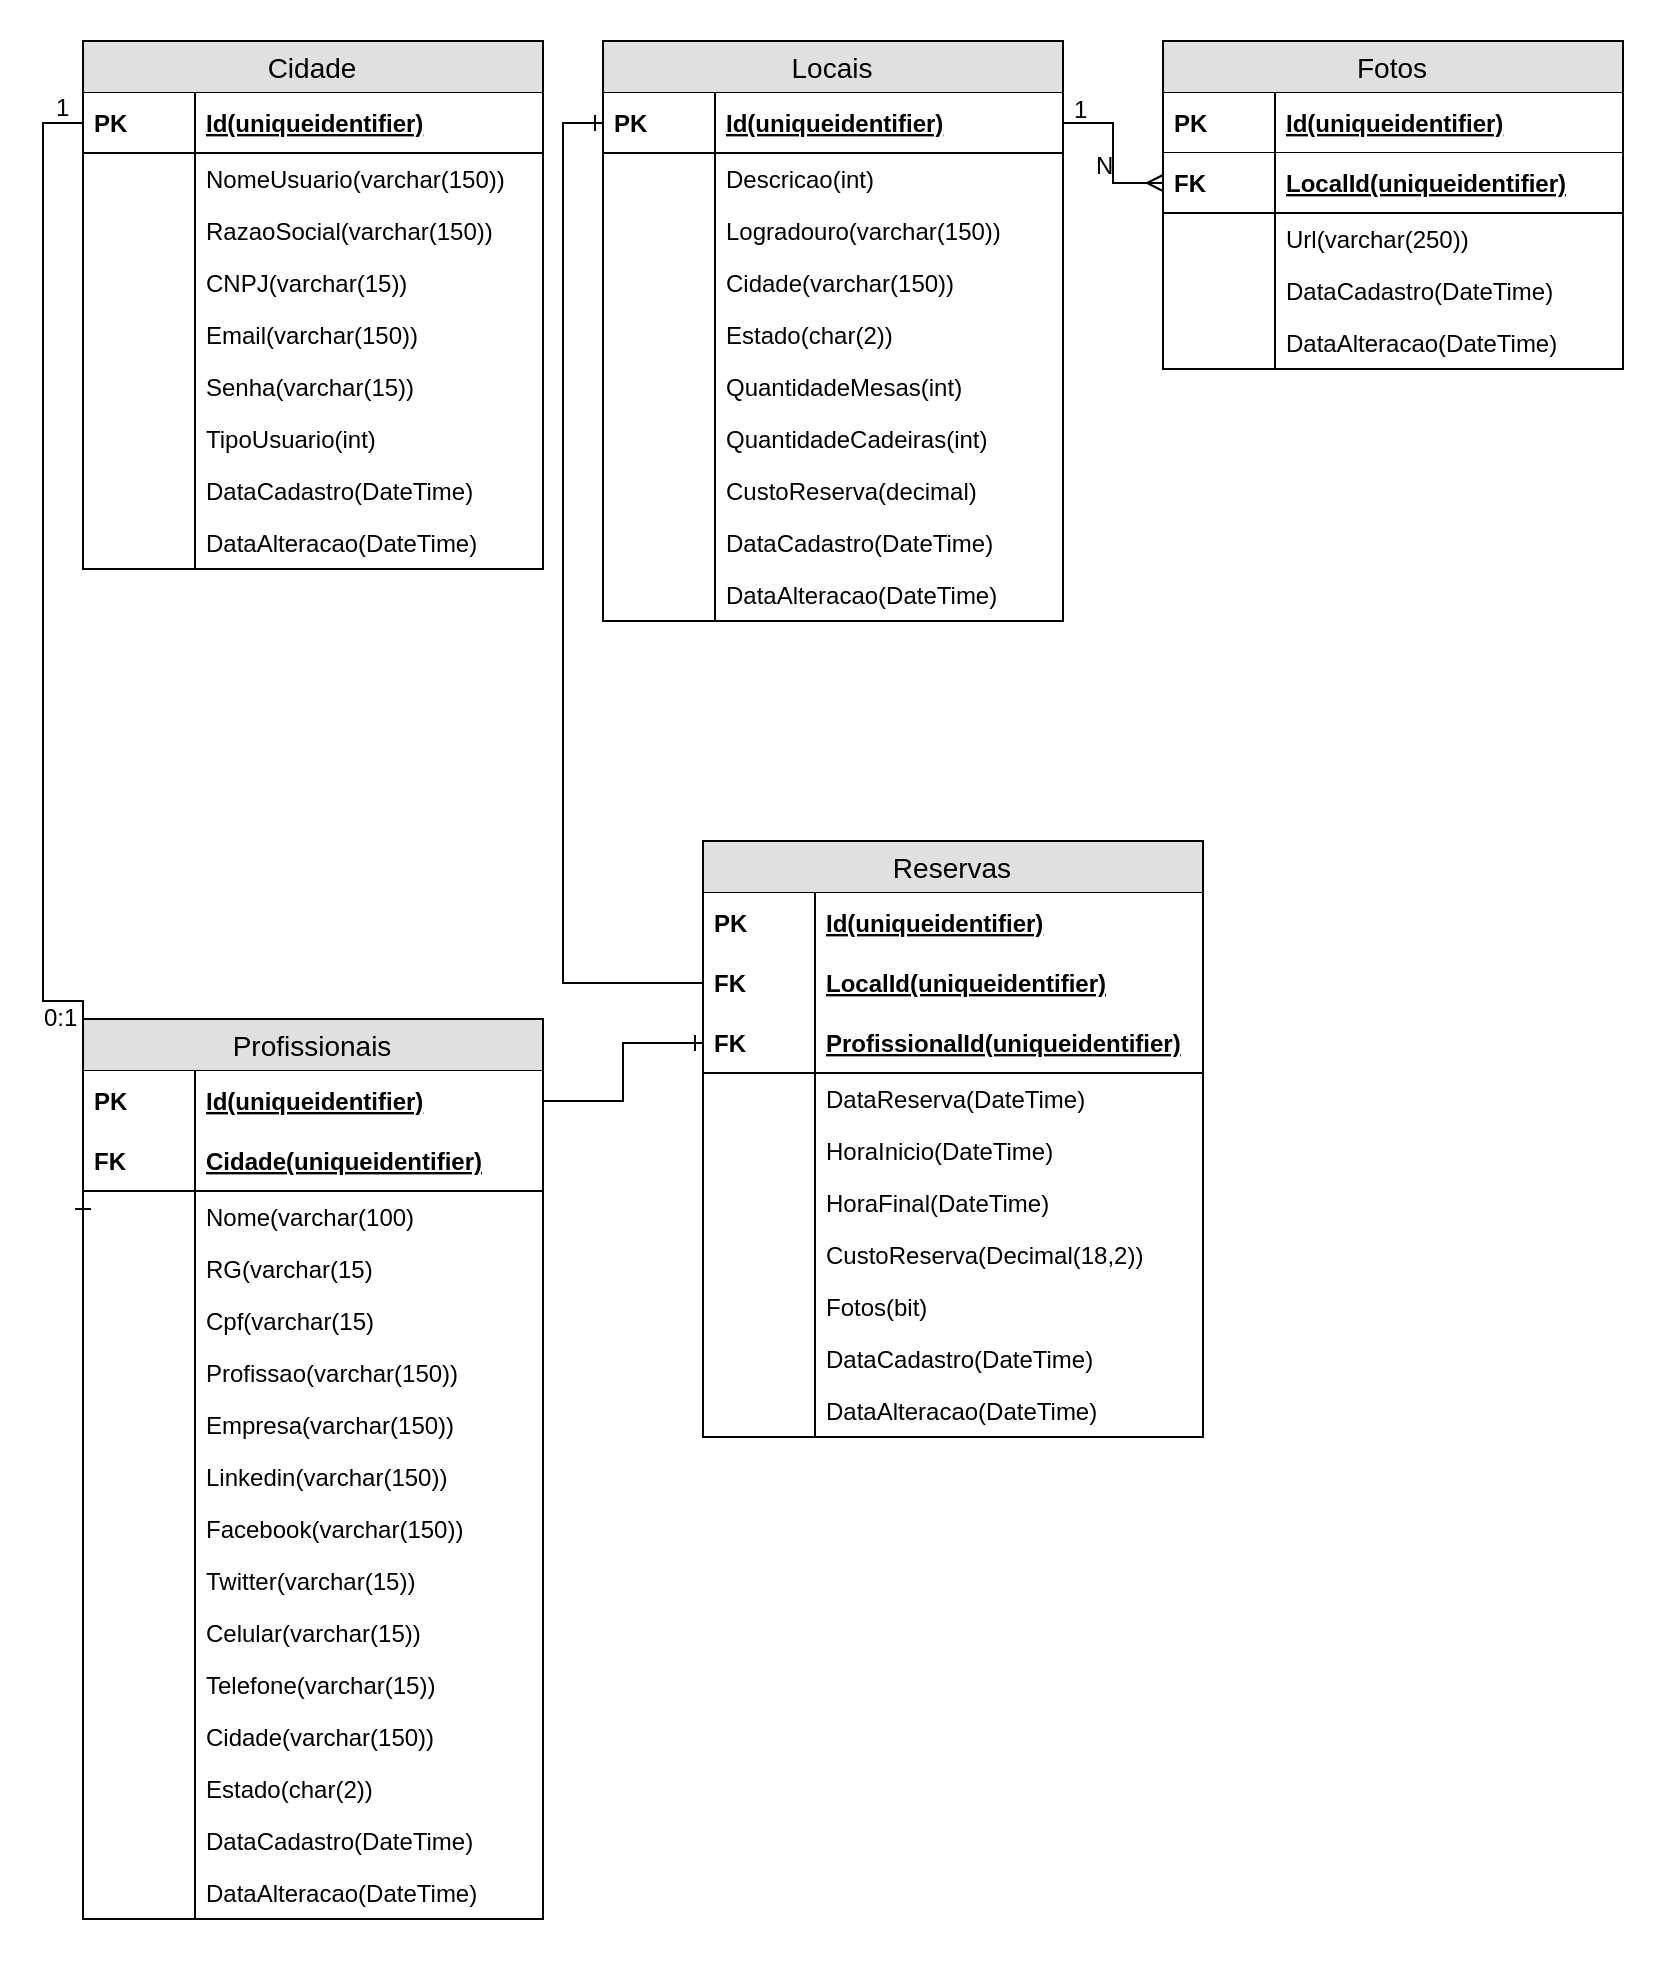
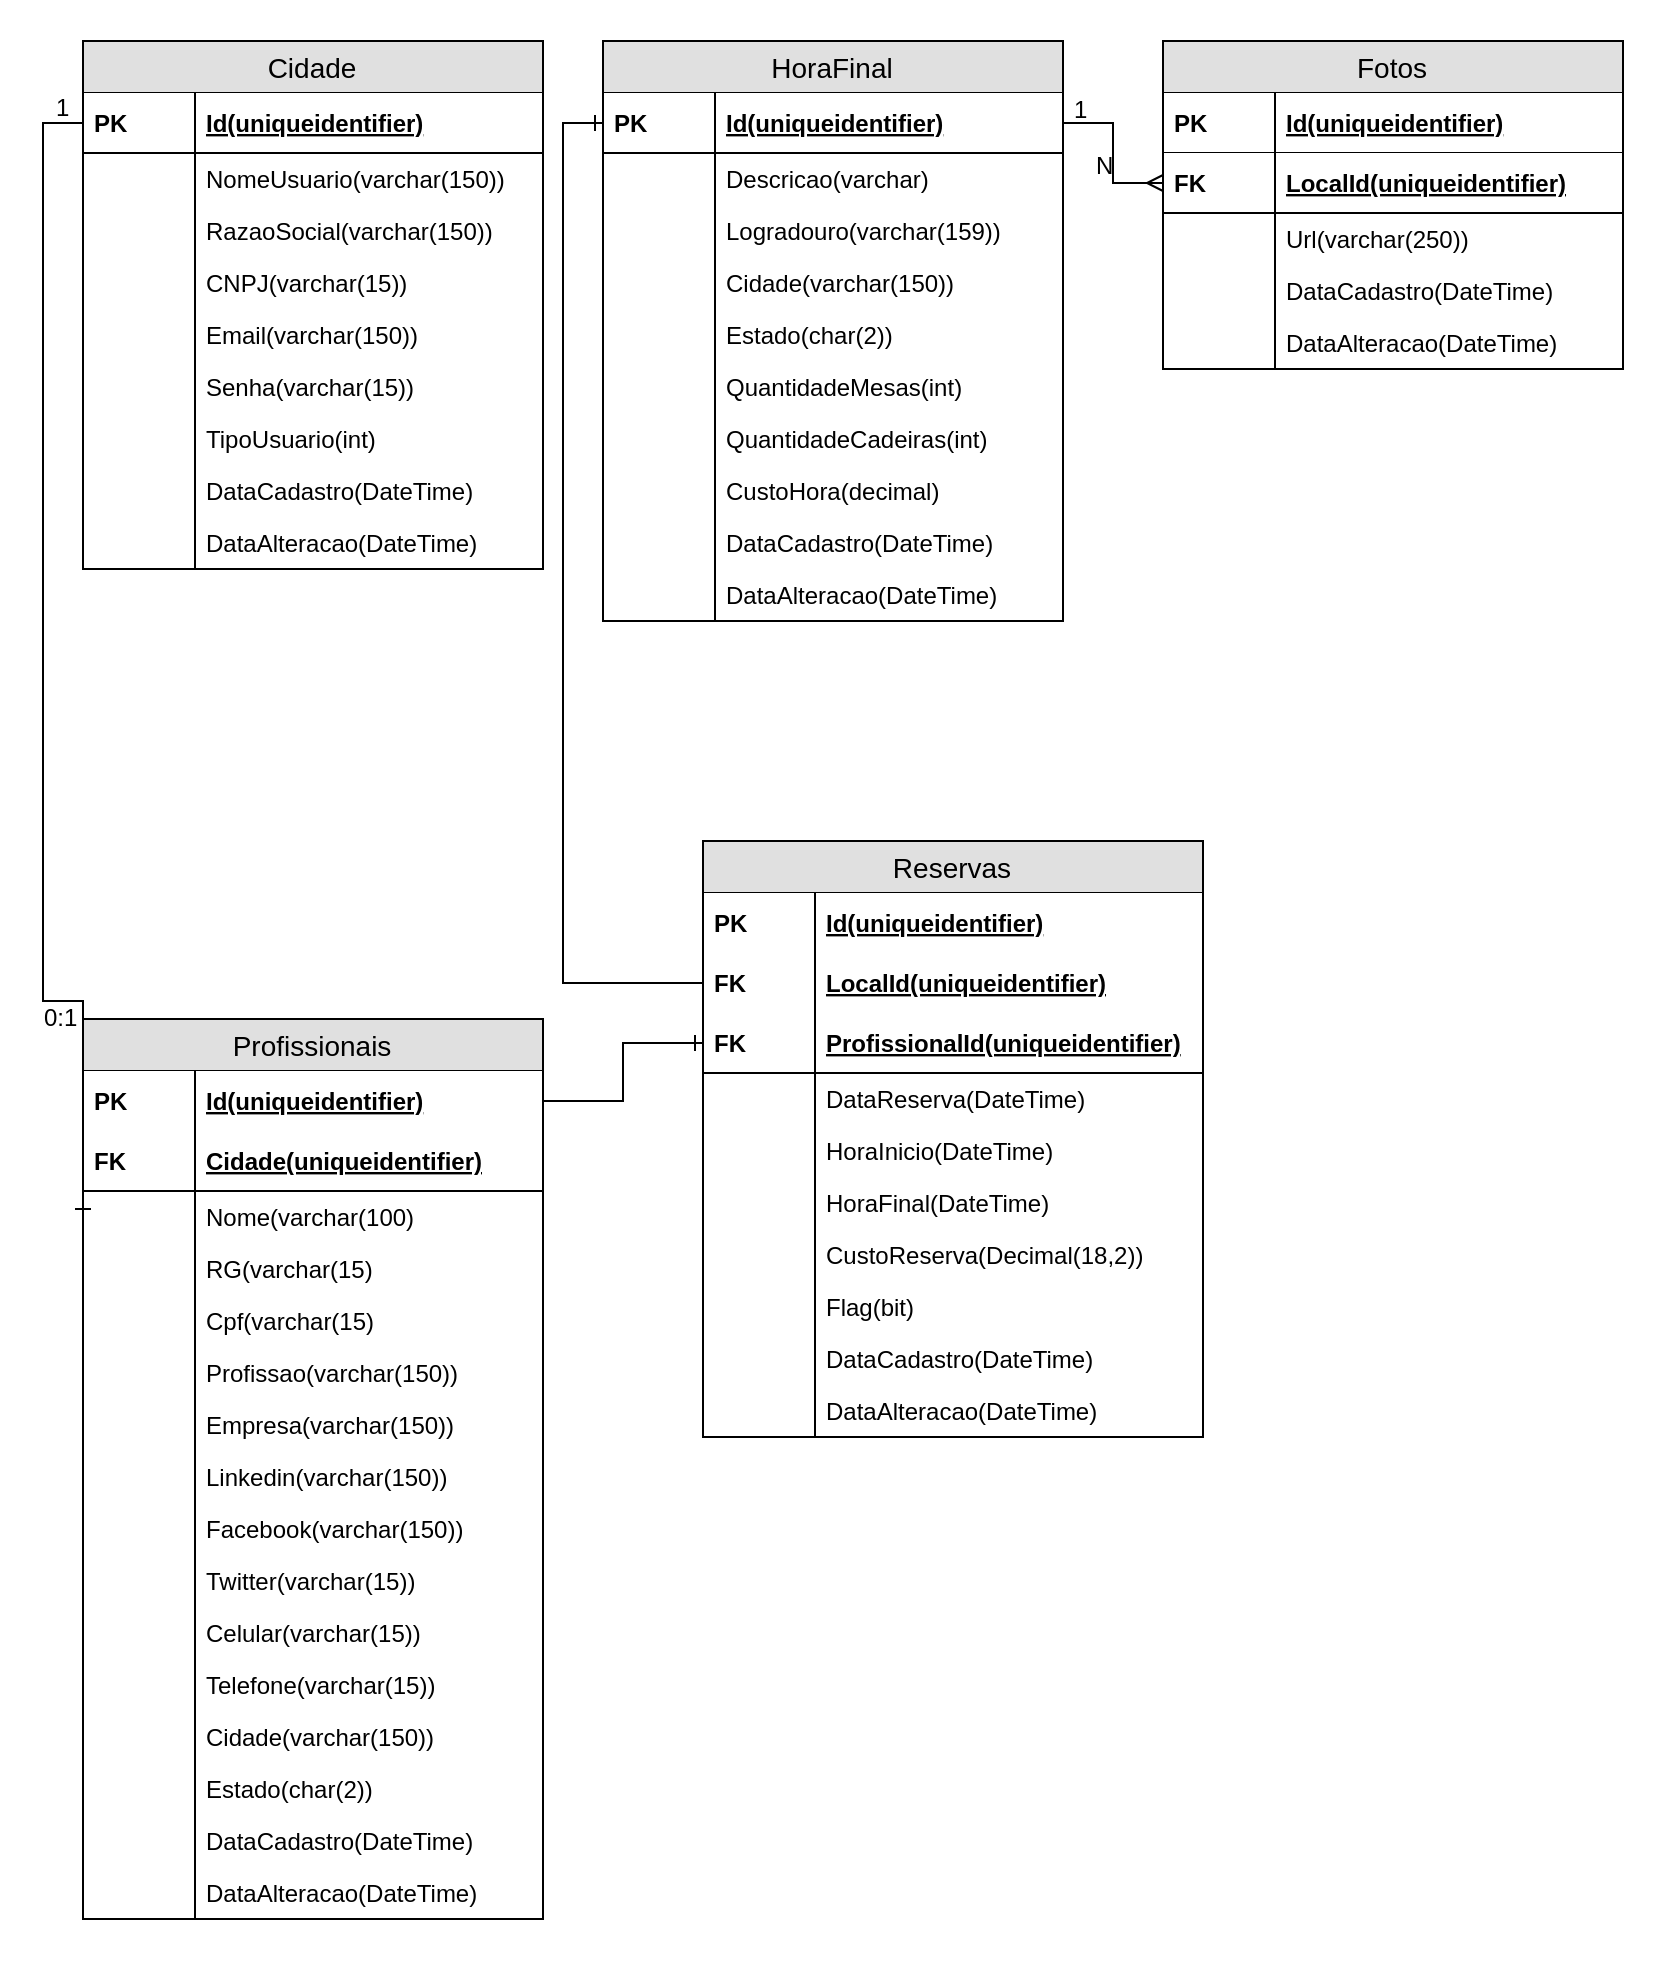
(832, 69) -> (832, 69)
(814, 180) -> (844, 180)
(887, 232) -> (887, 232)
(861, 492) -> (841, 492)
(890, 1308) -> (880, 1308)
